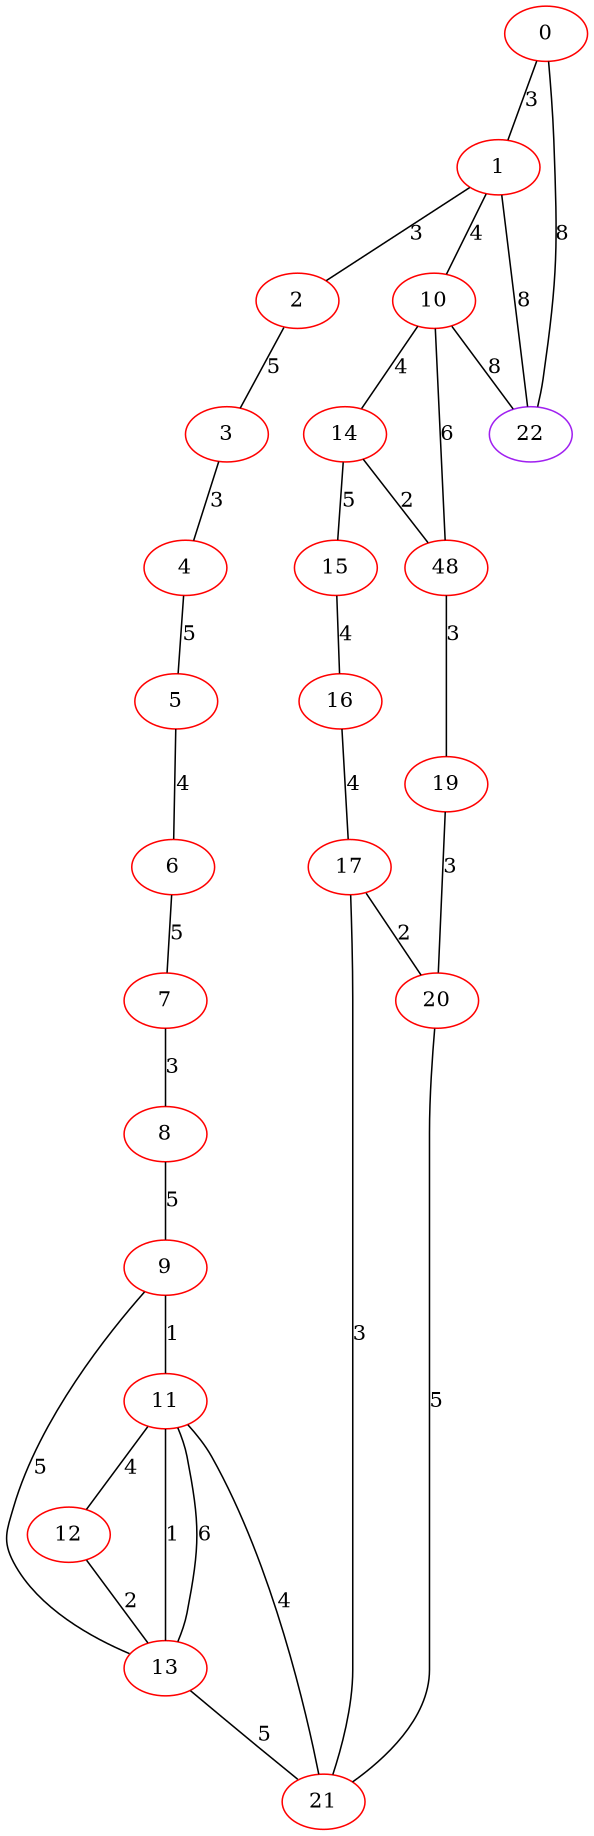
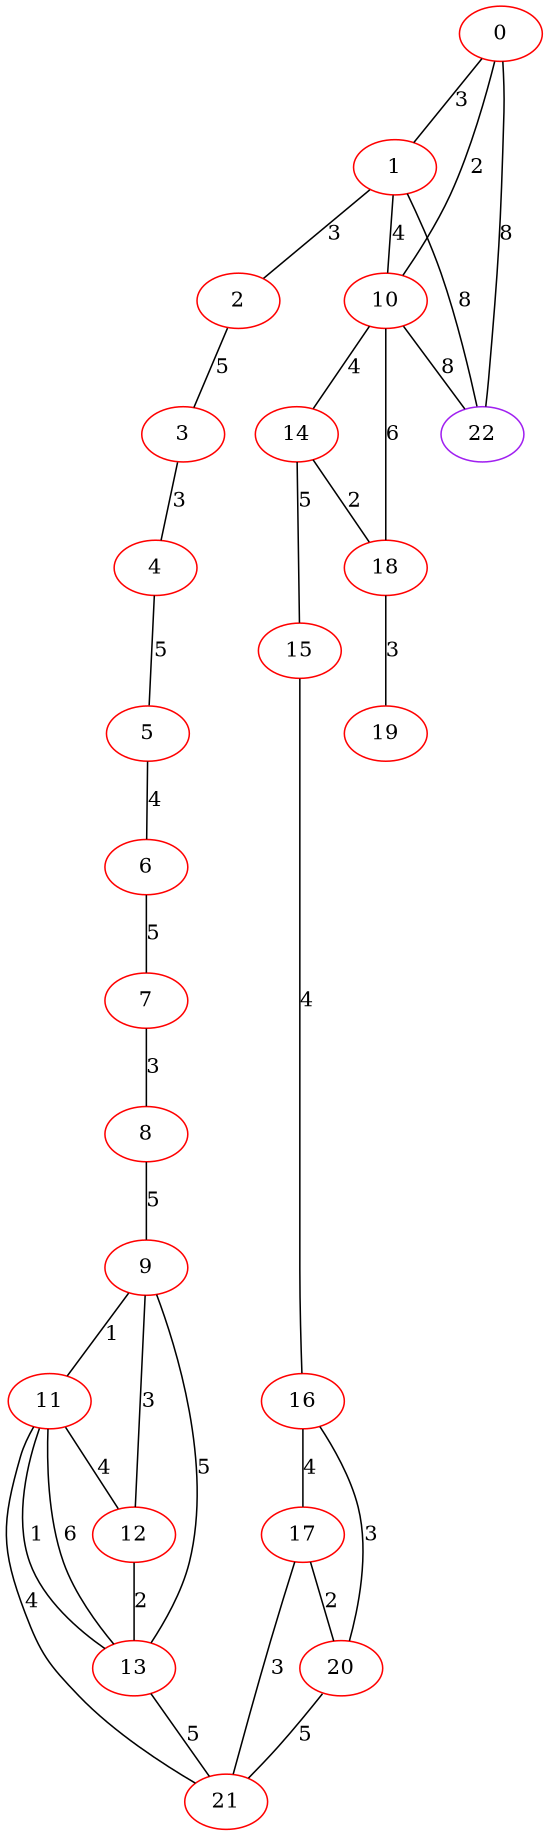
none -> (460, 173)
(446, 568) -> (386, 568)
(442, 892) -> (362, 1530)
none -> (140, 1401)
